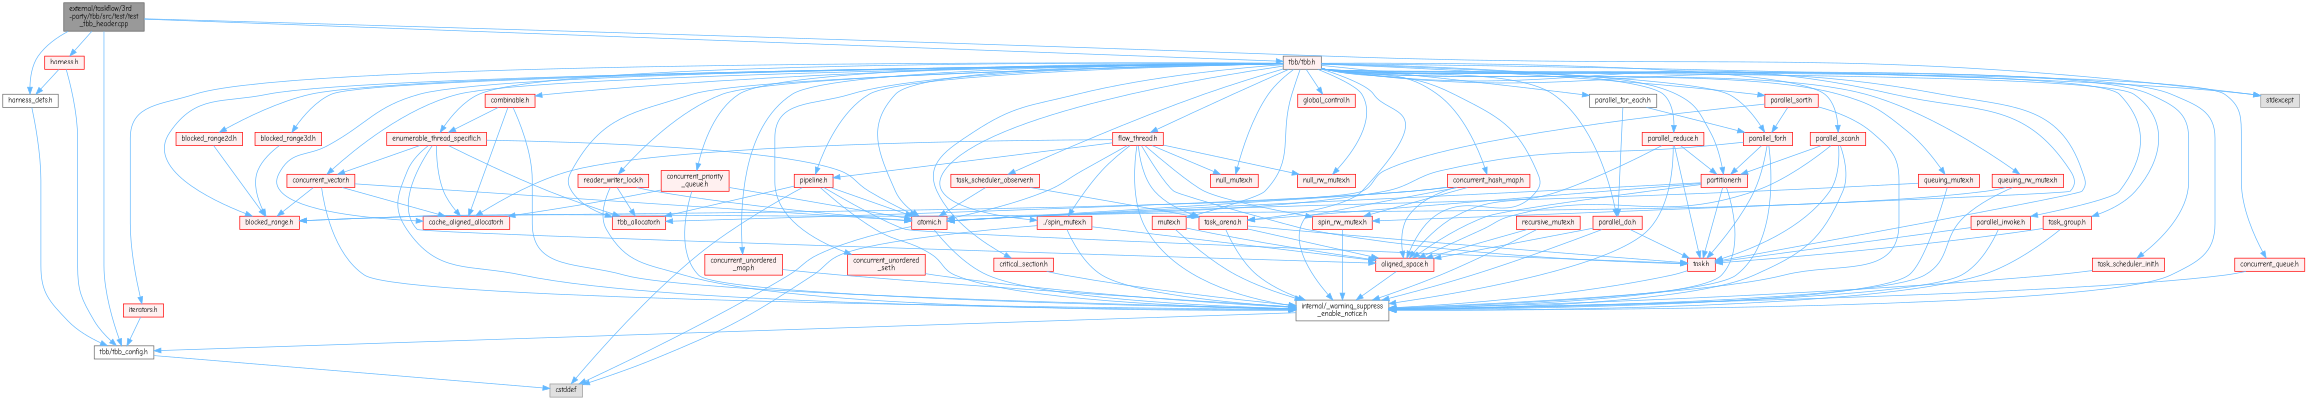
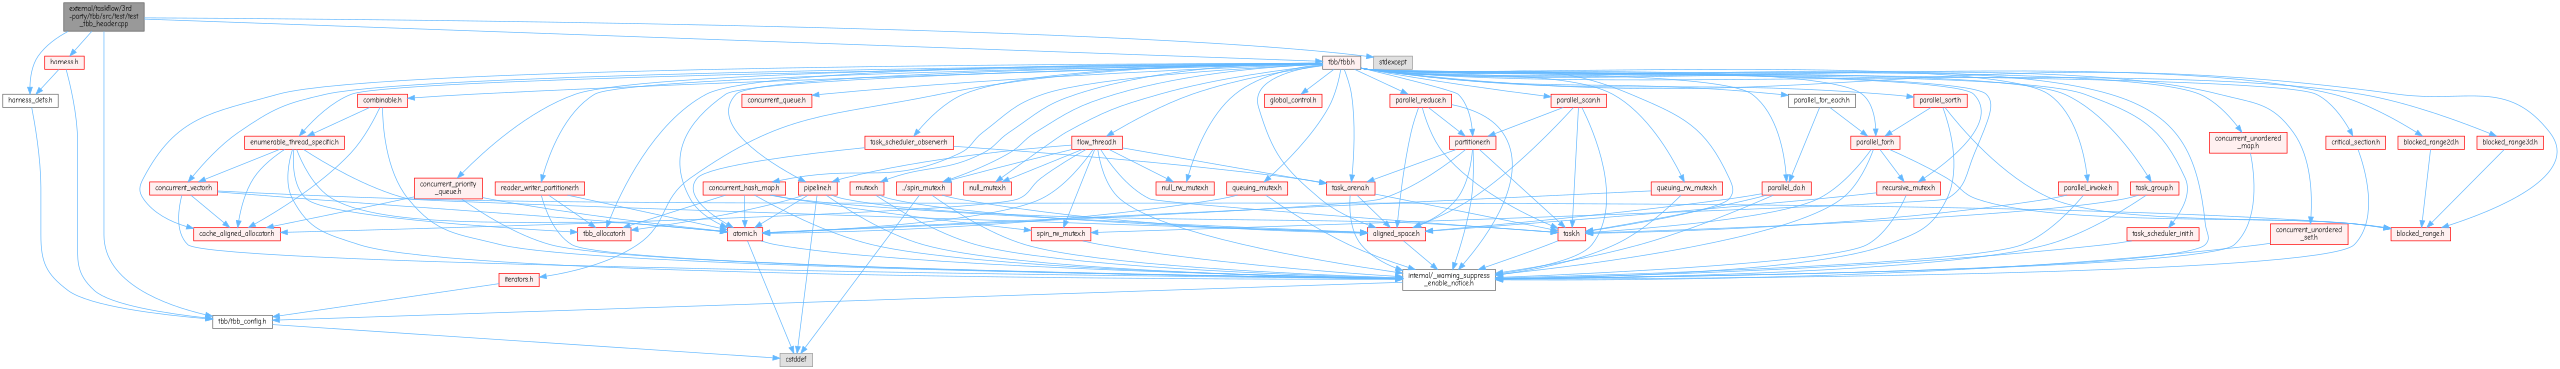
(1788, 72) -> (1723, 75)
(1749, 158) -> (1890, 163)
(613, 181) -> (540, 189)
(1907, 295) -> none
